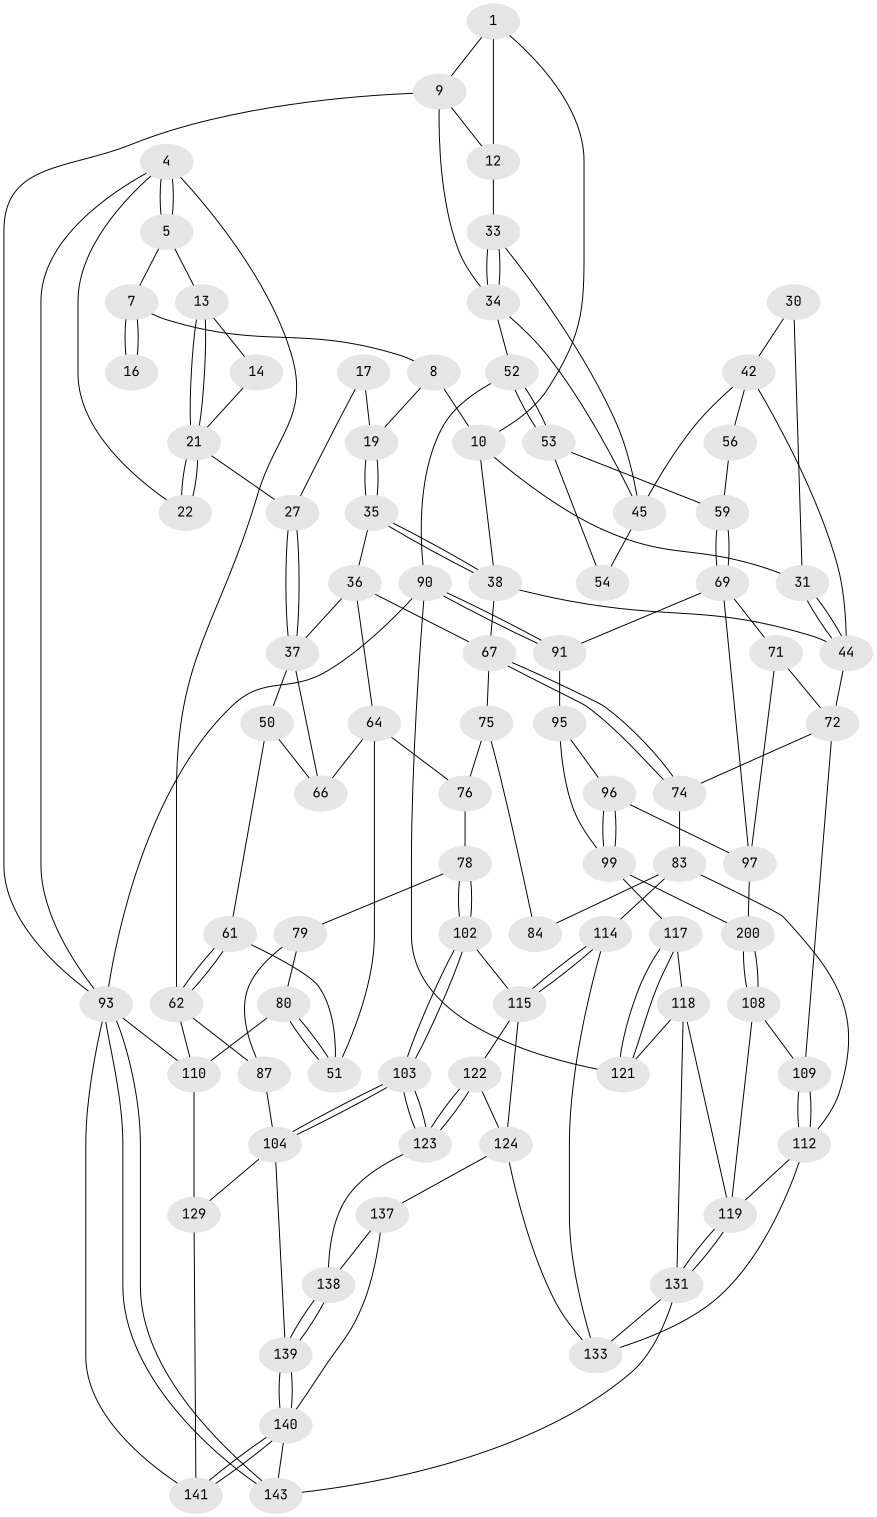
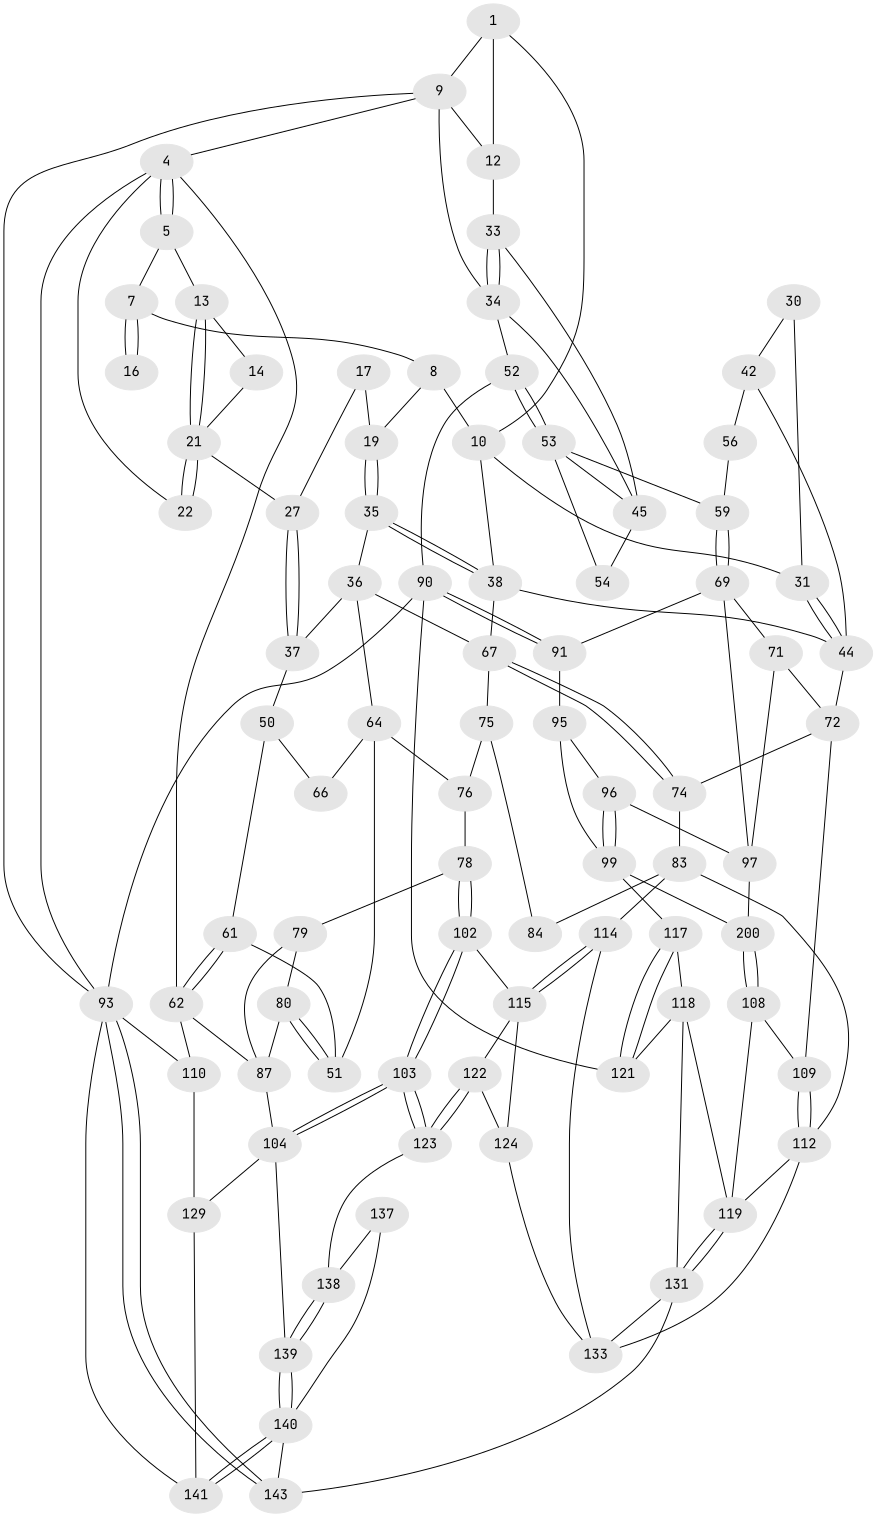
none -> (303, 127)
(686, 438) -> (594, 478)
(307, 723) -> none
(239, 1039) -> (274, 1039)
(444, 1180) -> none
